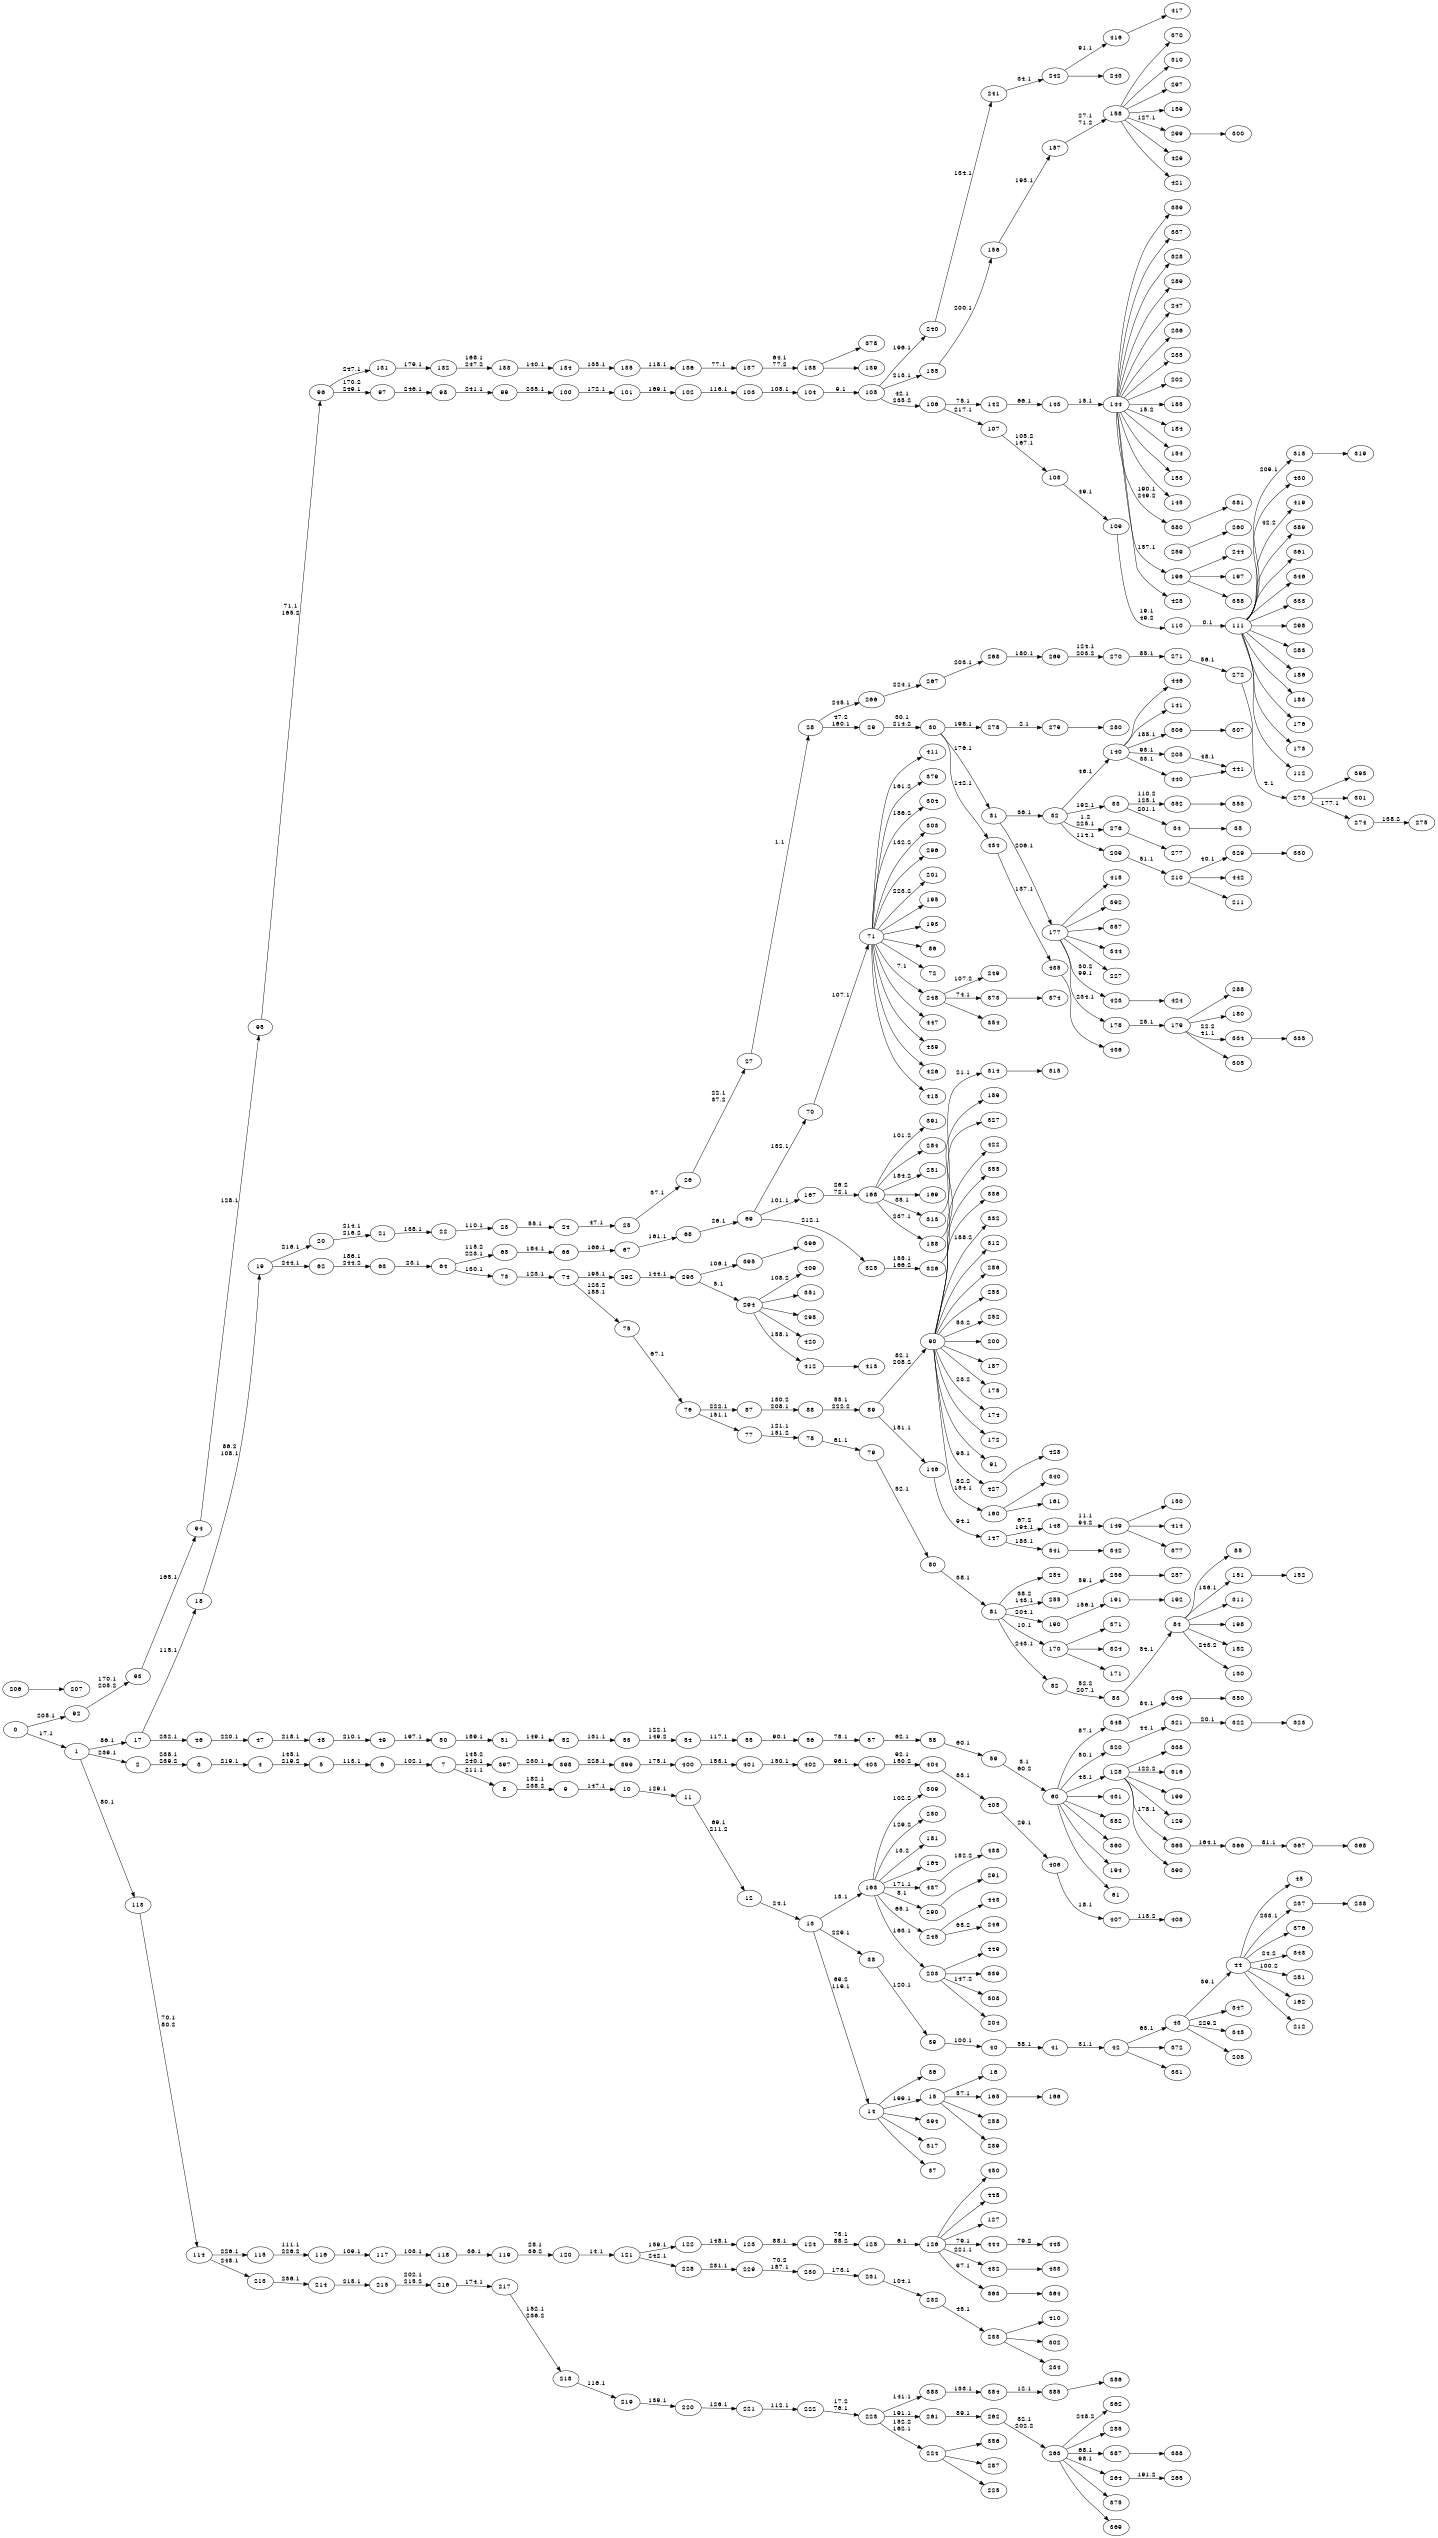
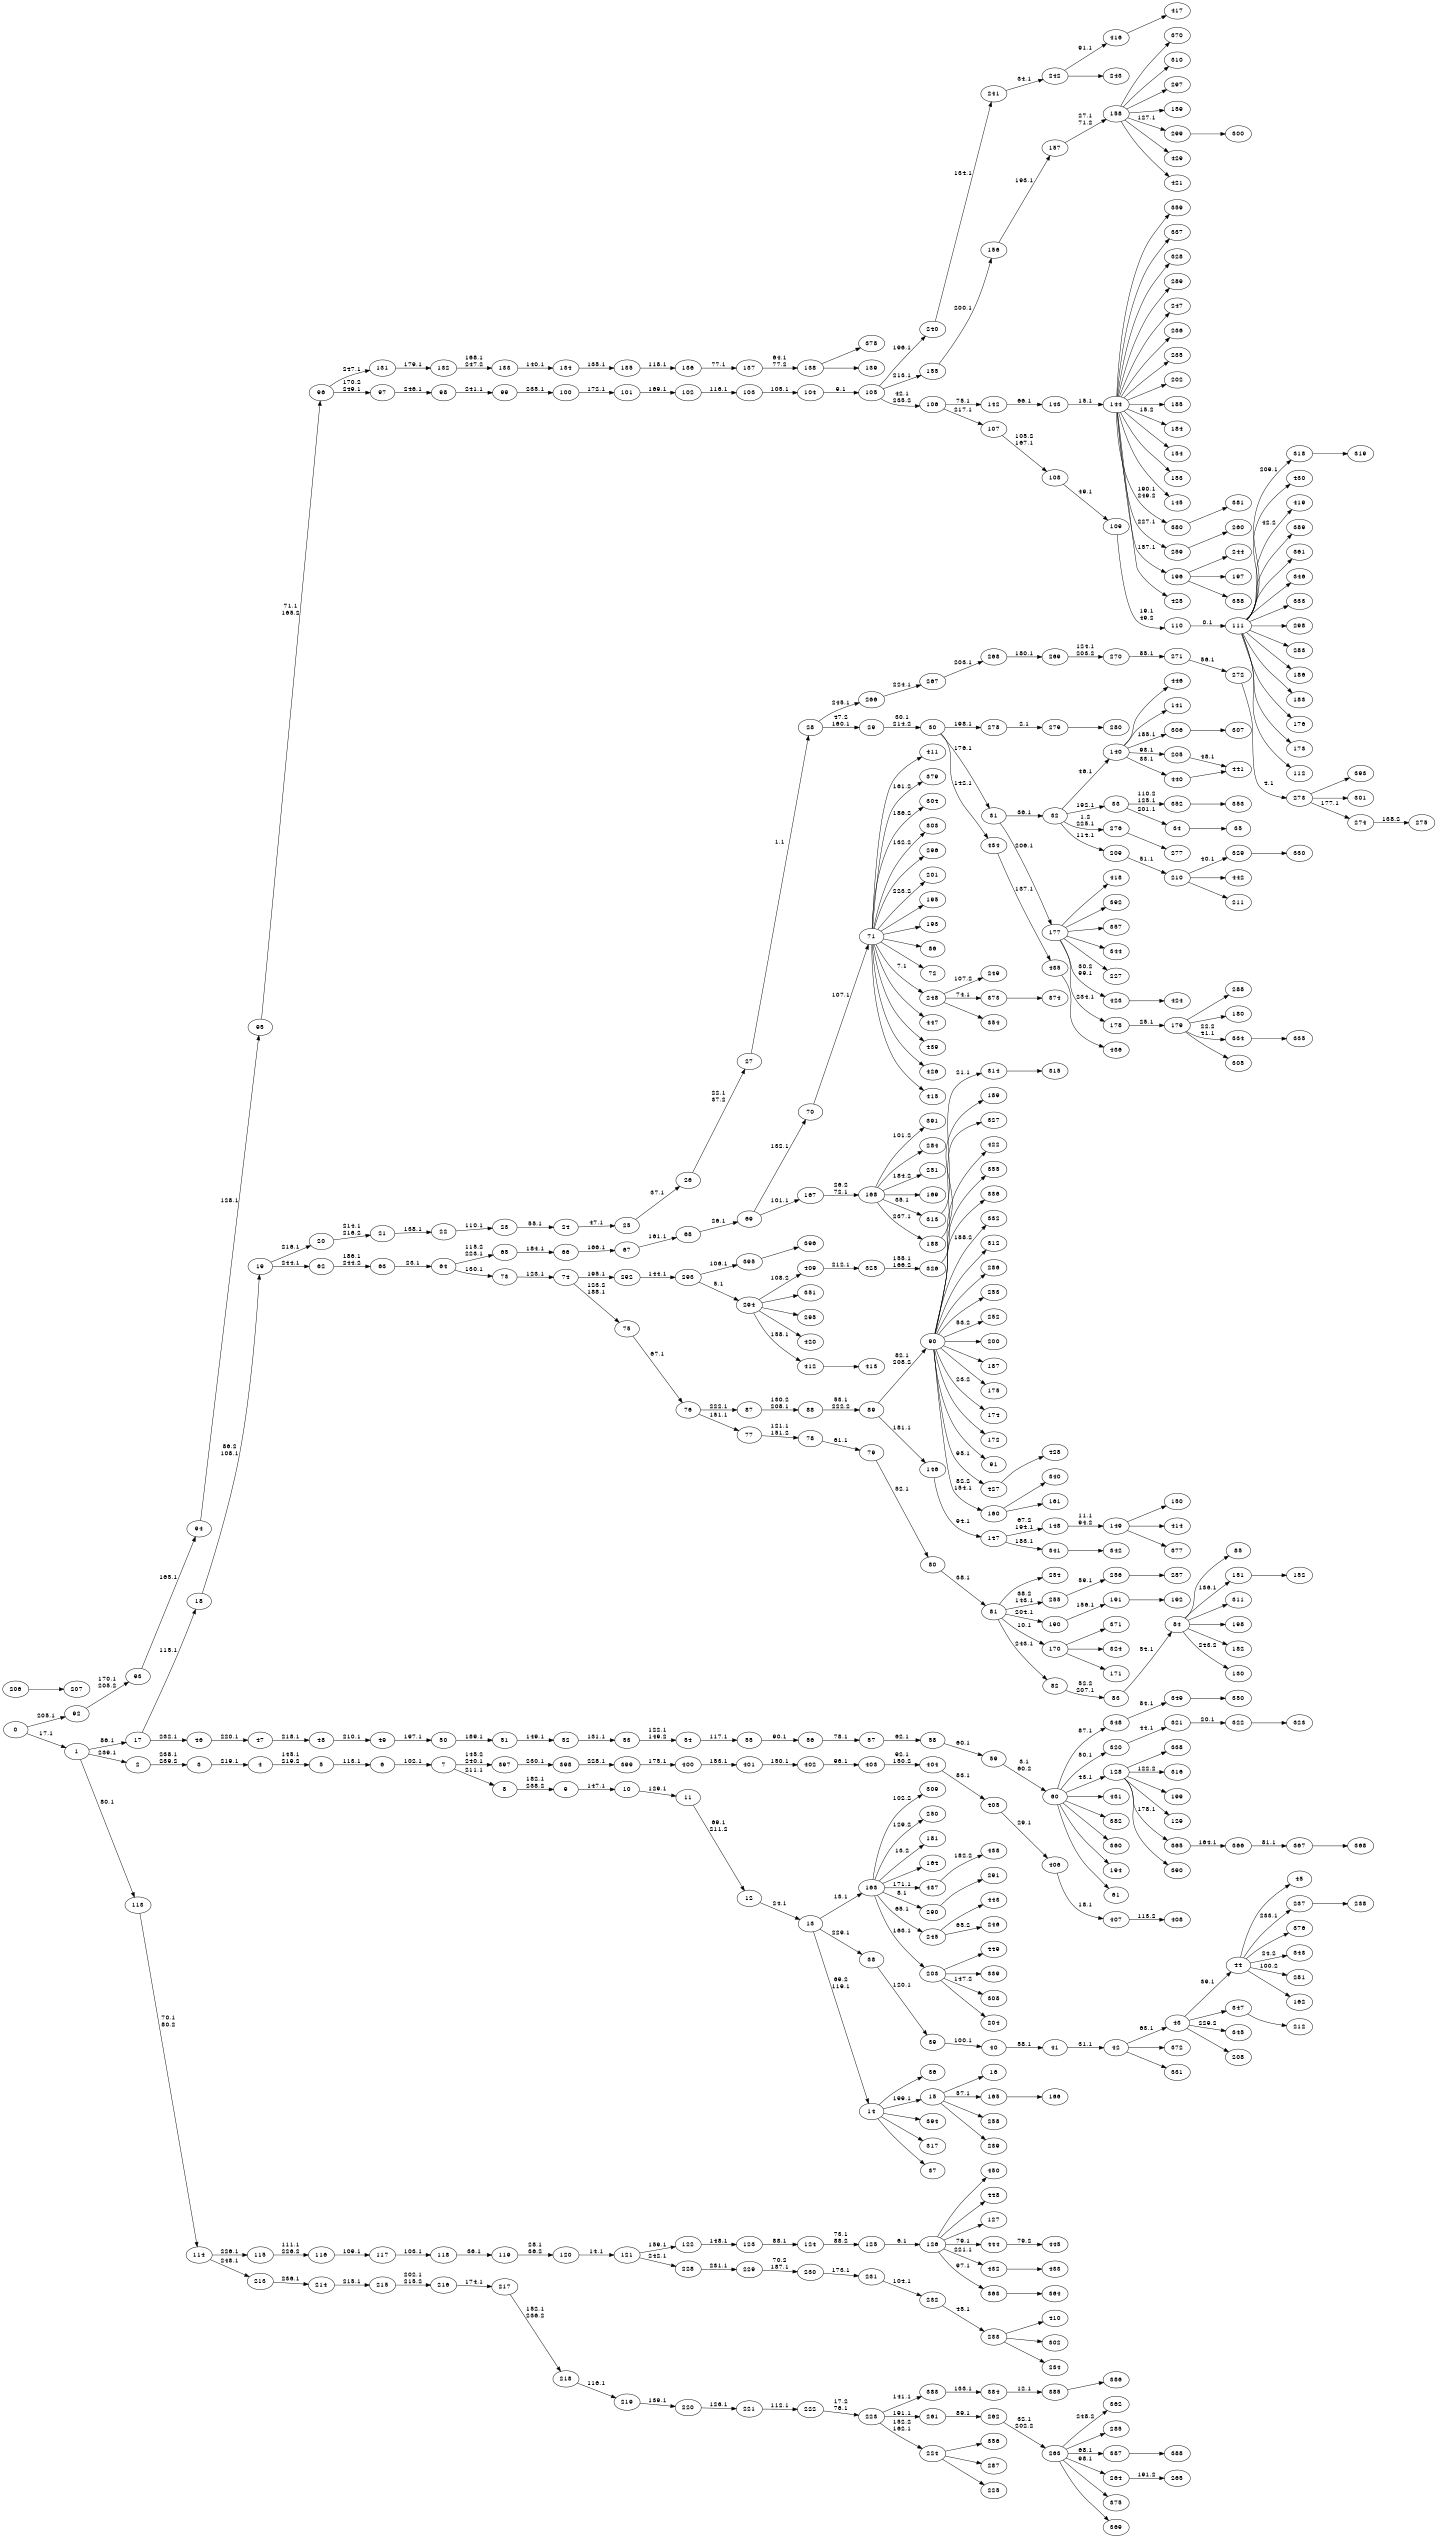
none -> (1133, 514)
(816, 1228) -> (839, 1268)
(1265, 1996) -> (1264, 2021)
